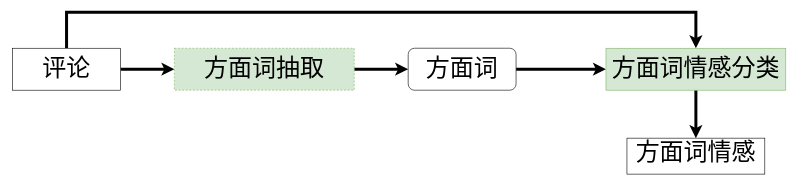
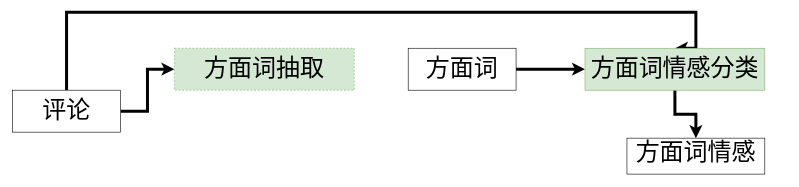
(66, 69) -> (66, 111)
(377, 69) -> none
(462, 69) -> (462, 69)
(696, 69) -> (675, 69)
